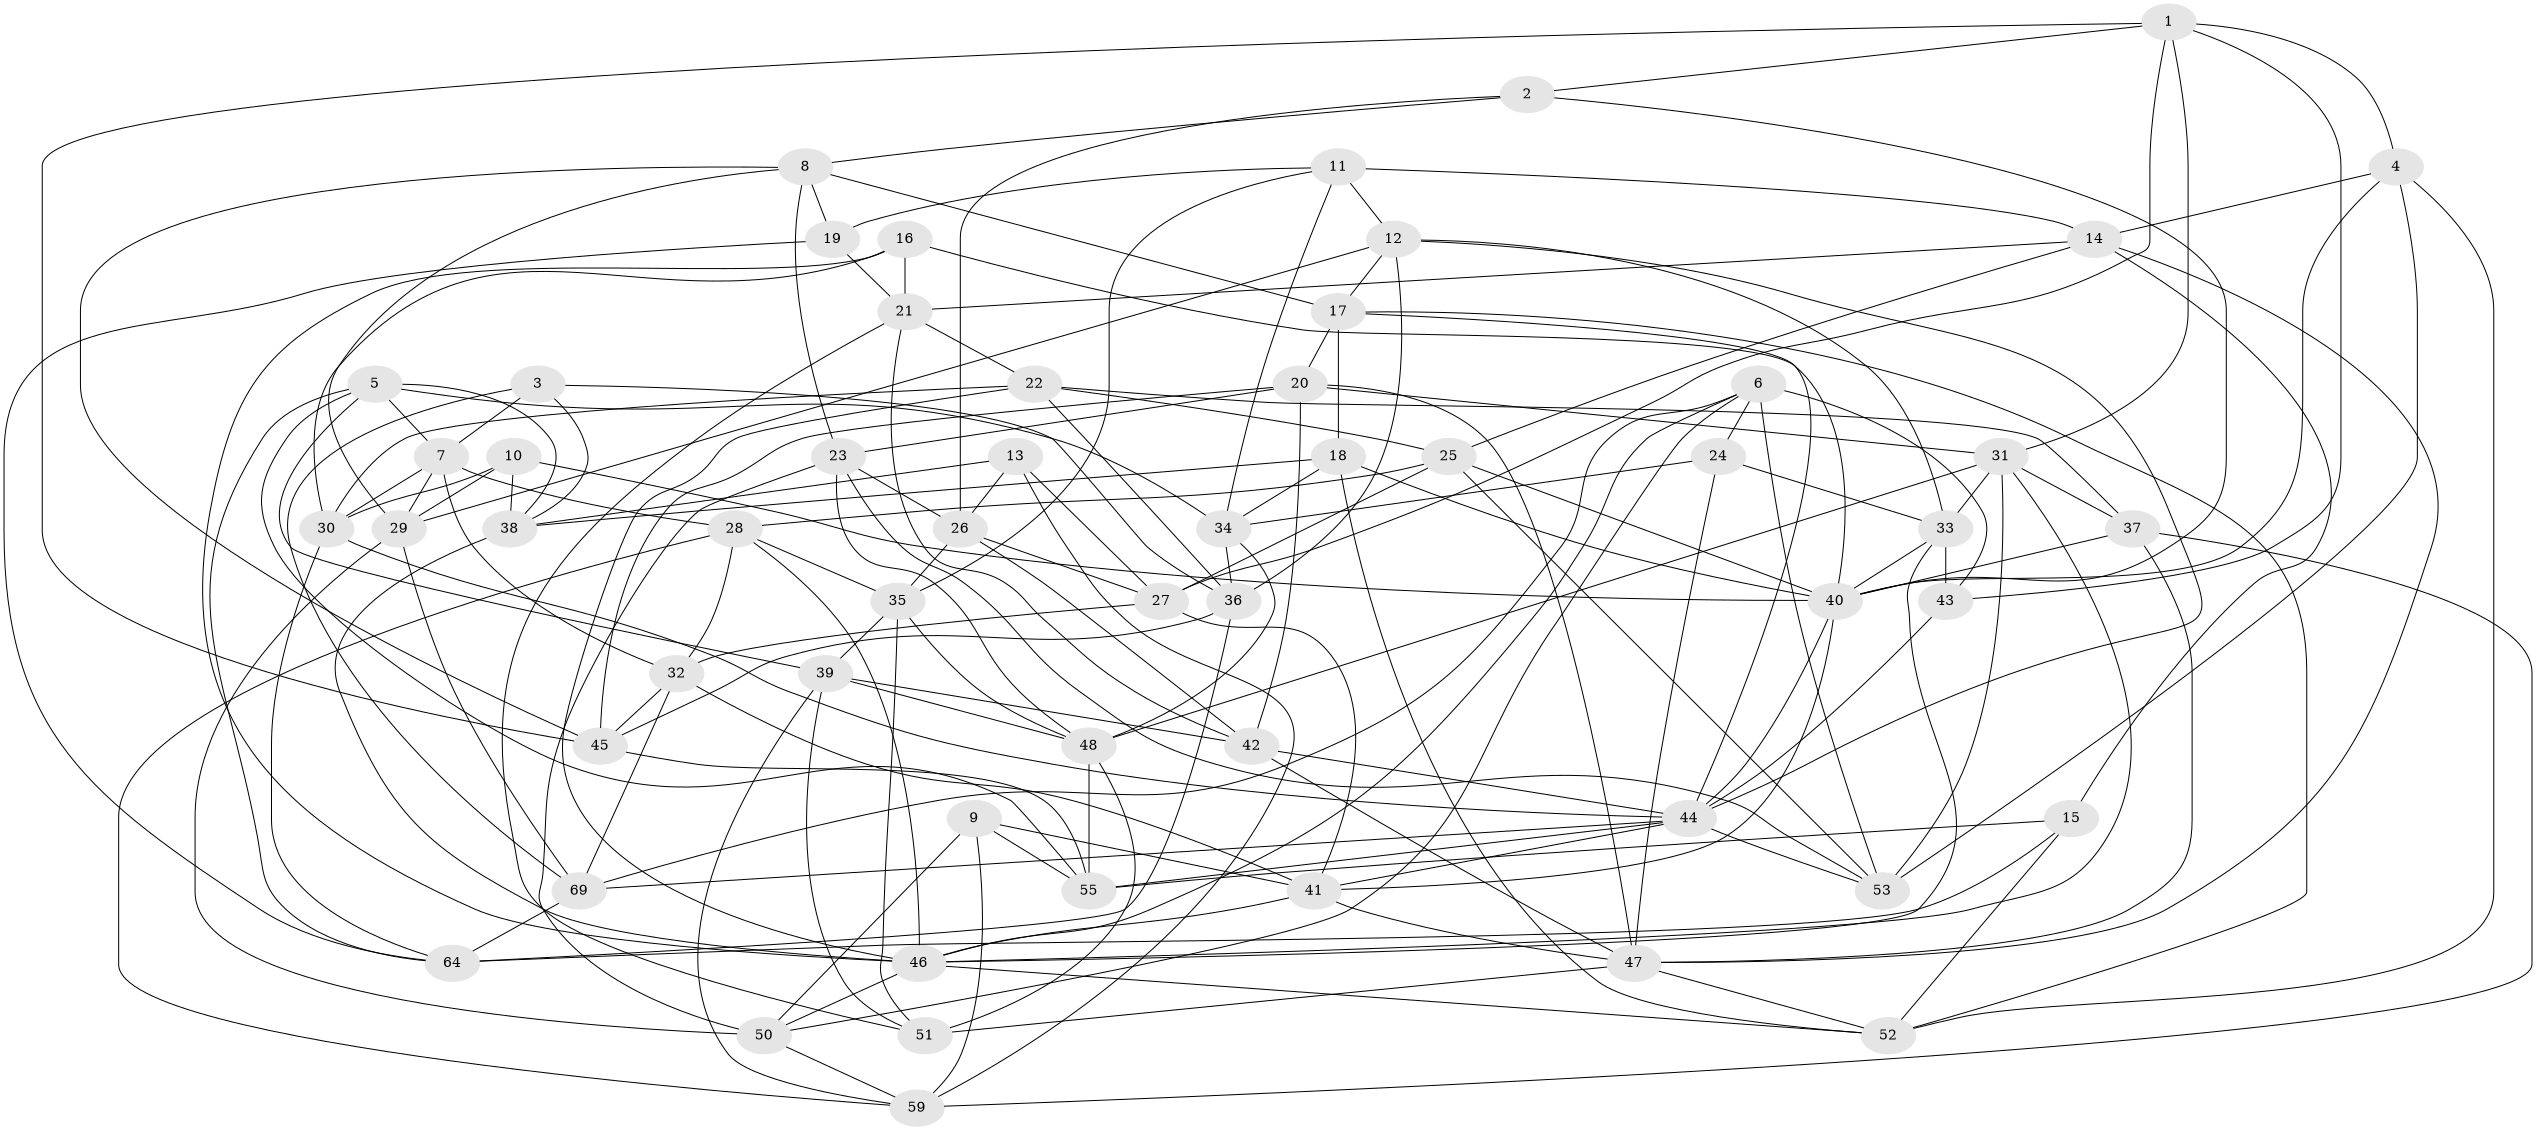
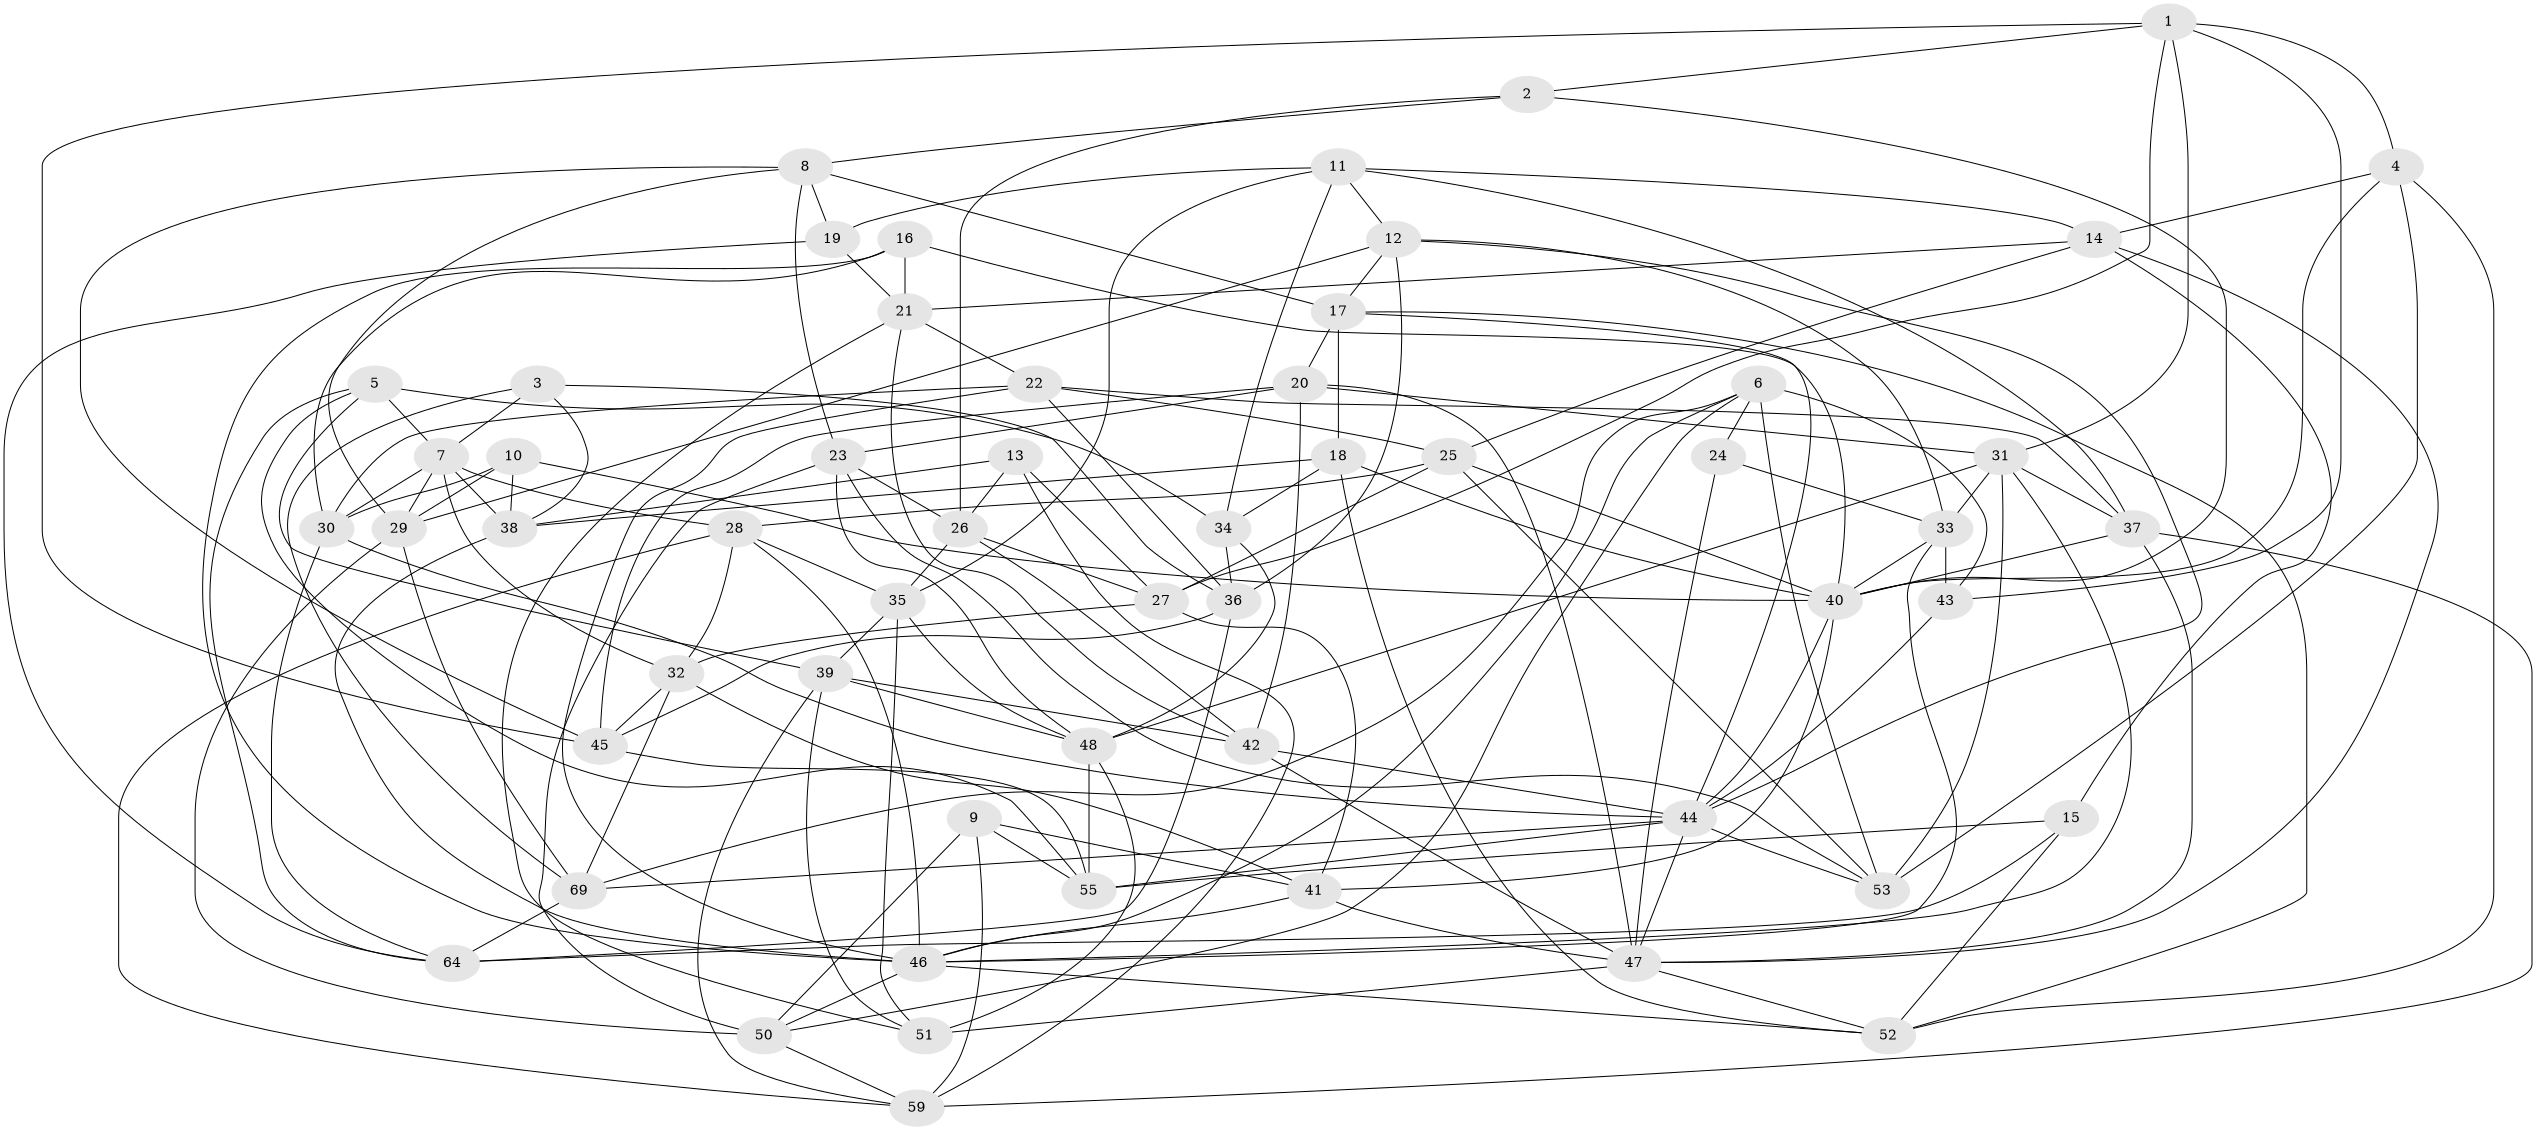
none -> (1780, 273)
(516, 410) -> (476, 493)
(1493, 490) -> none
(1542, 847) -> (1662, 891)
